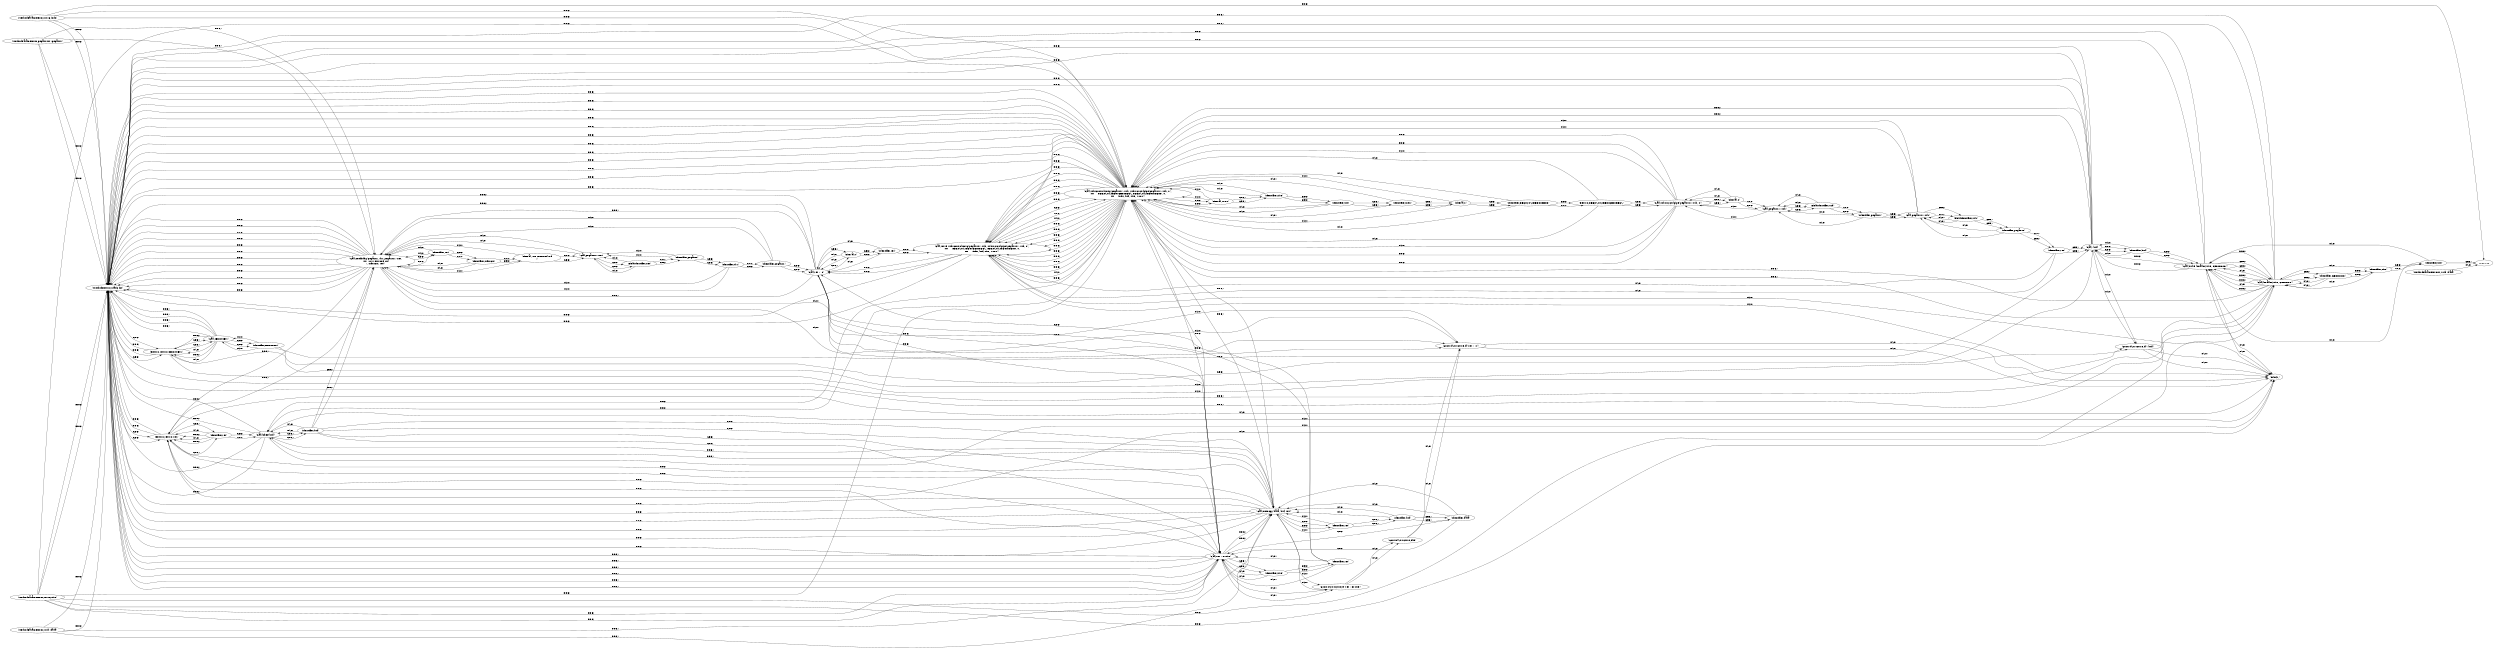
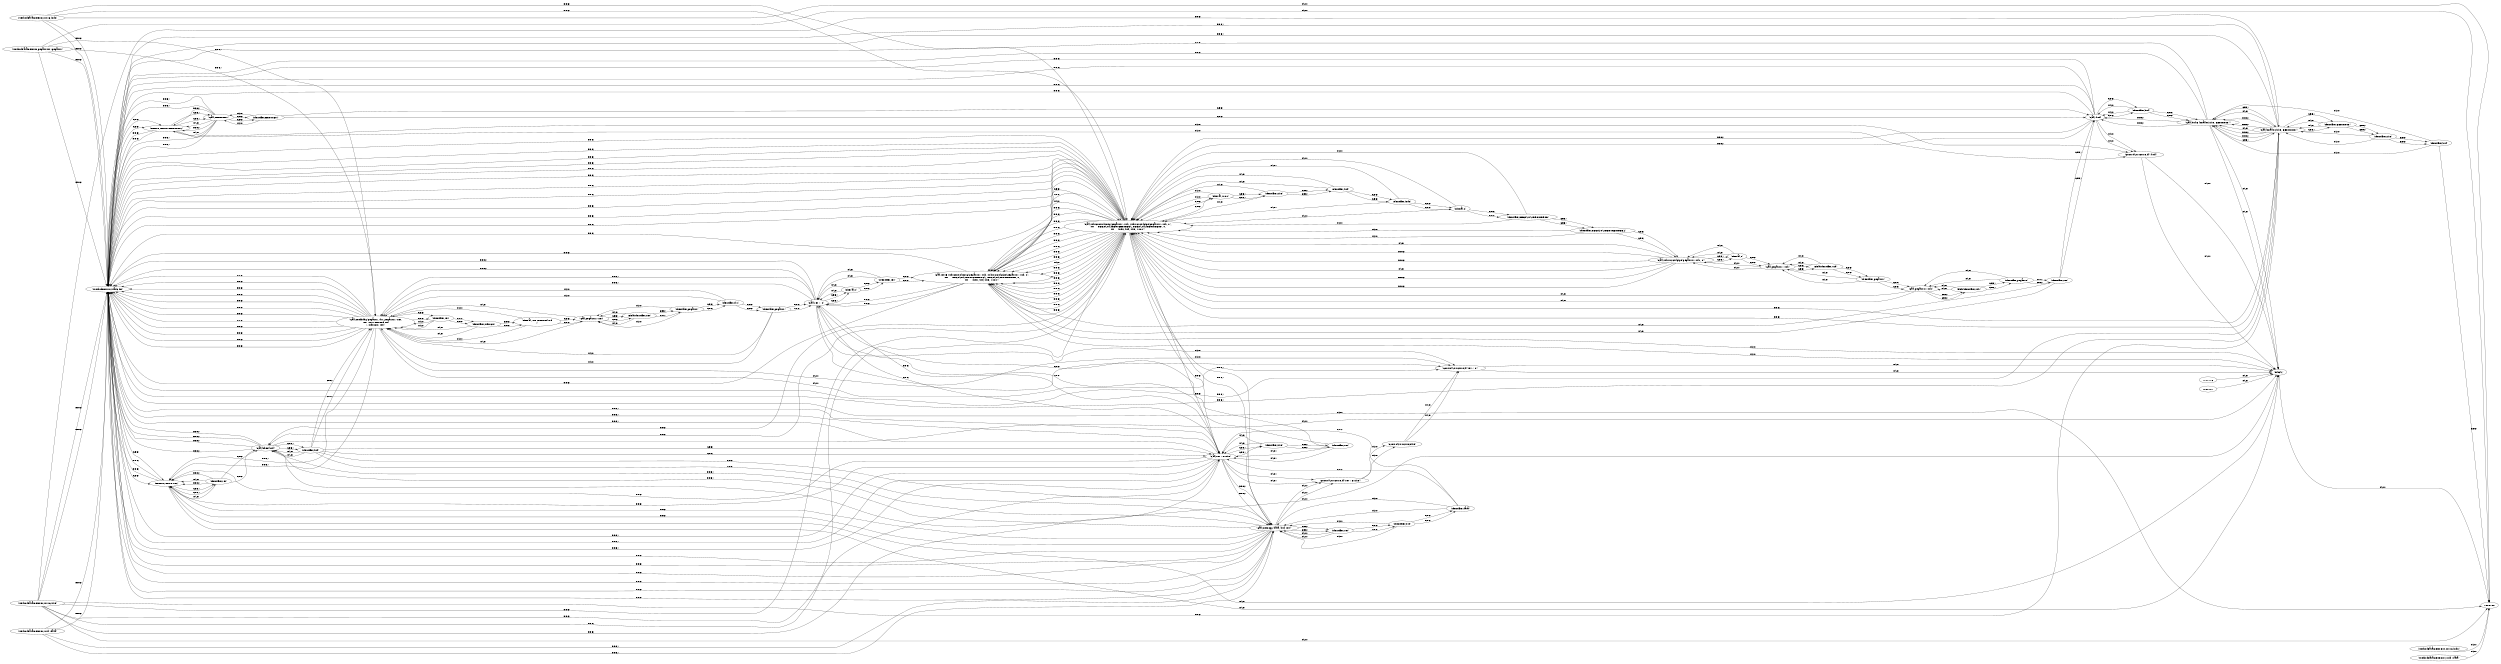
(1305, 4) -> (1305, 4)
none -> (1543, 12)
(1602, 203) -> (1603, 231)
(2275, 282) -> (2279, 130)
none -> (2208, 380)
none -> (2208, 389)
none -> (1298, 414)
none -> (2382, 488)
none -> (1265, 641)
none -> (2439, 649)
